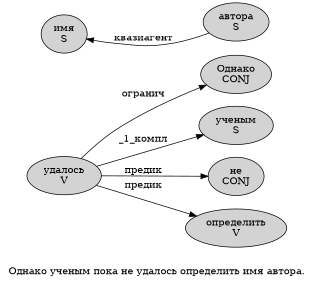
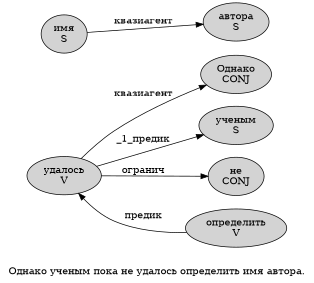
(152, 46) -> (142, 29)
(143, 94) -> (143, 94)
(143, 139) -> (143, 139)
(143, 170) -> (143, 170)
(143, 200) -> (131, 227)
